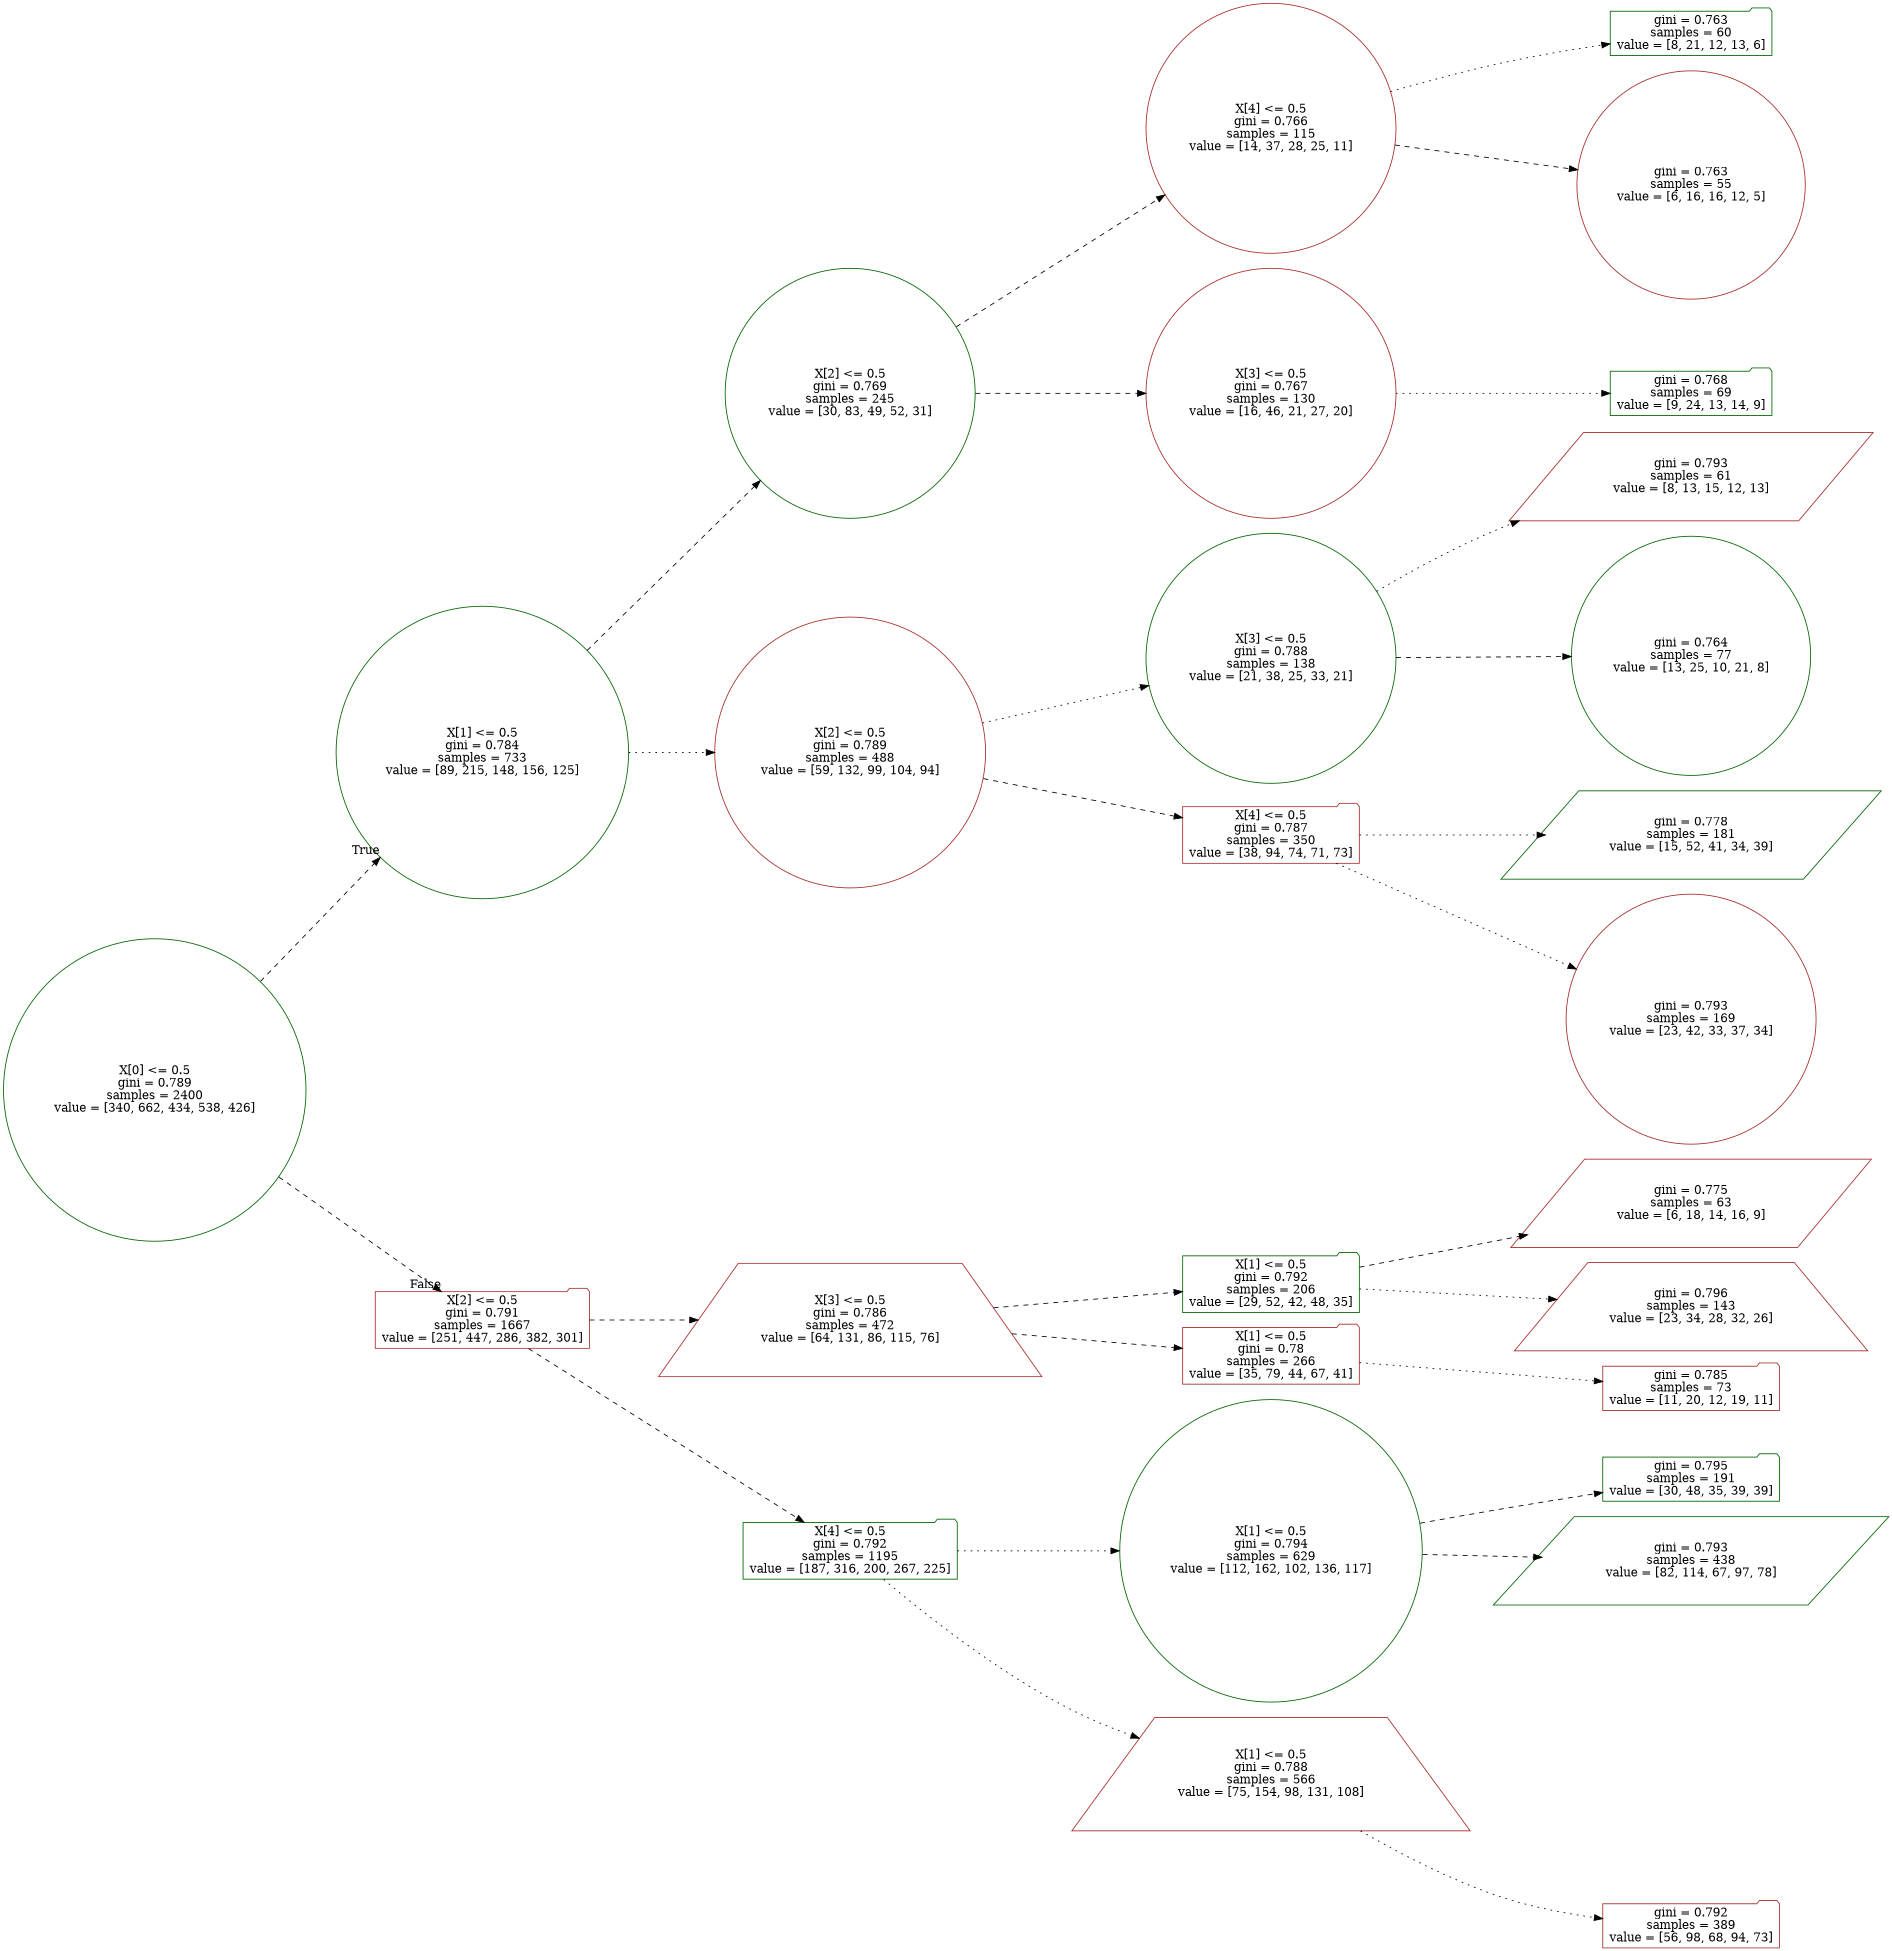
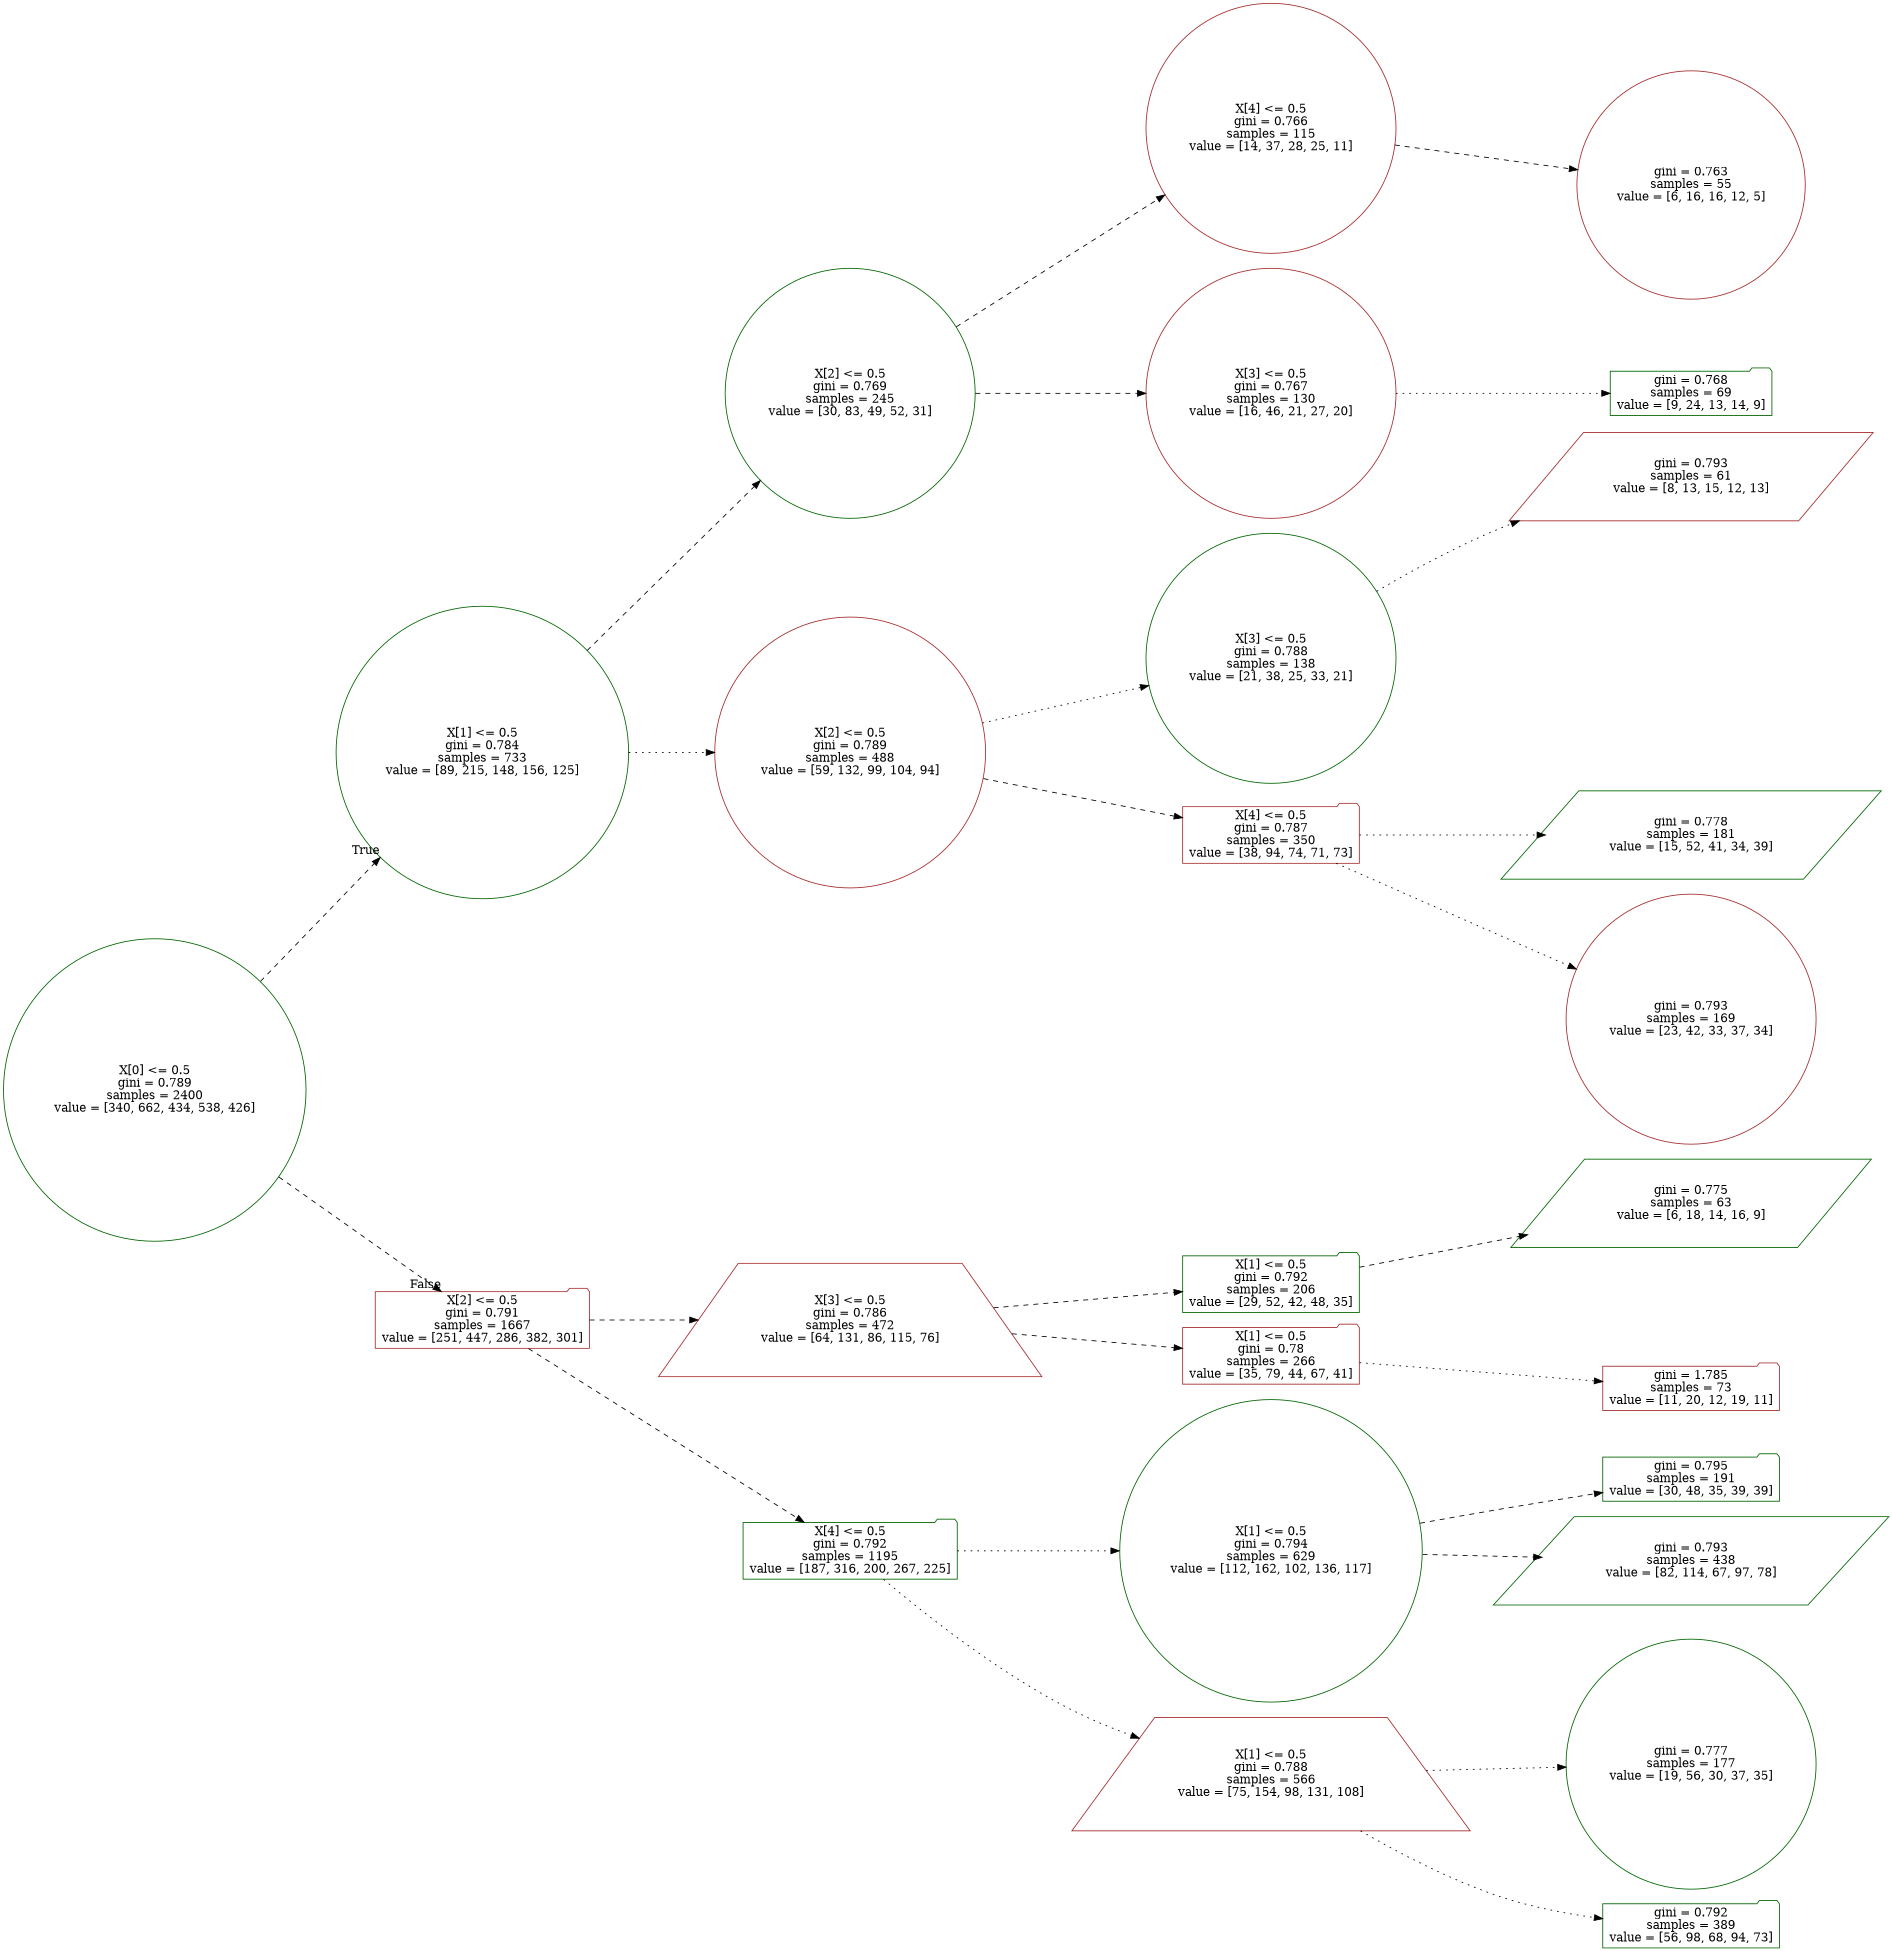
(1691, 33) -> none
(1691, 656) -> none
(1691, 1203) -> (1691, 1203)
(1691, 1307) -> none
(1691, 1388) -> (1691, 1388)
none -> (1691, 1764)
(1691, 1926) -> (1691, 1926)
